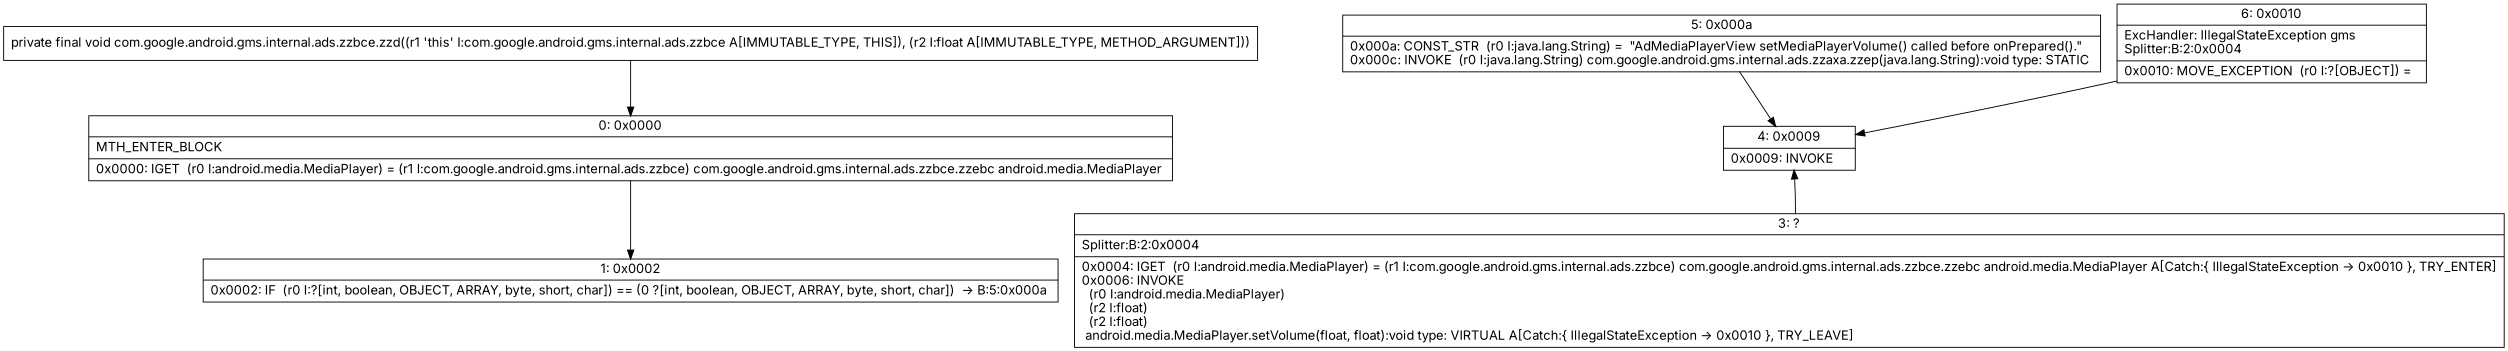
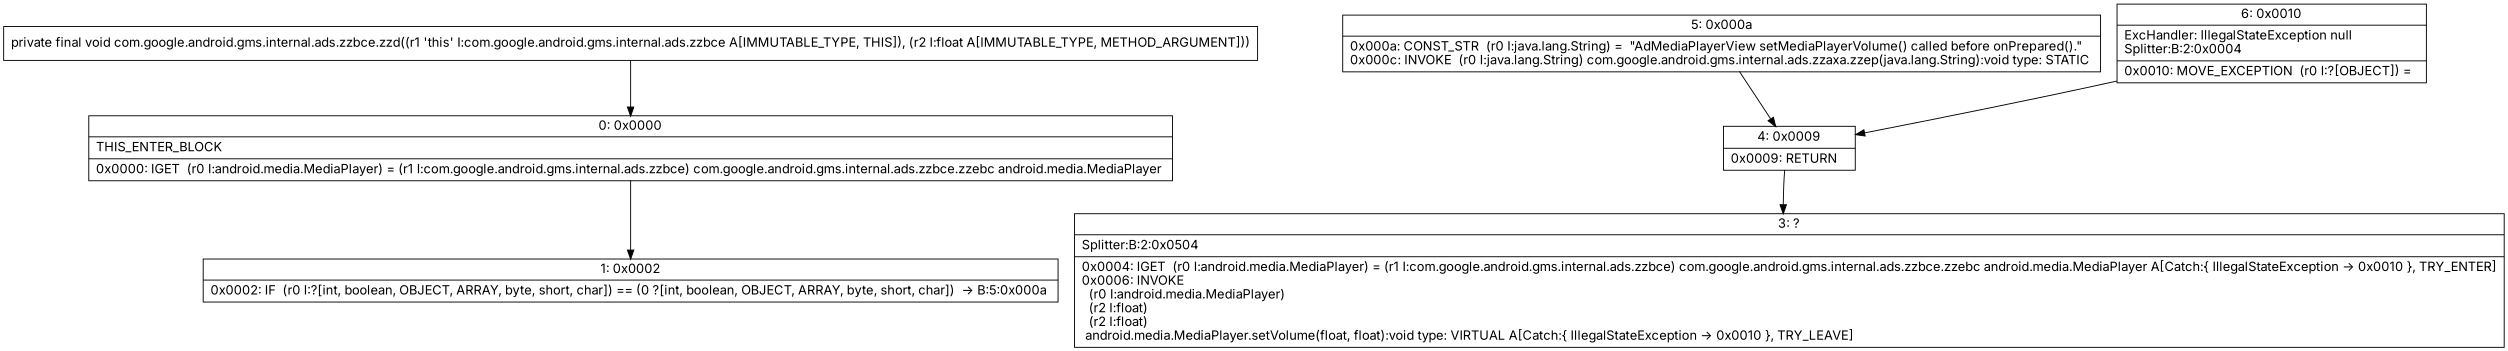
(2240, 36) -> (2239, 36)
(160, 147) -> (160, 147)
(1788, 159) -> (1789, 159)
(1795, 197) -> (1784, 187)
(1141, 245) -> (1140, 245)
